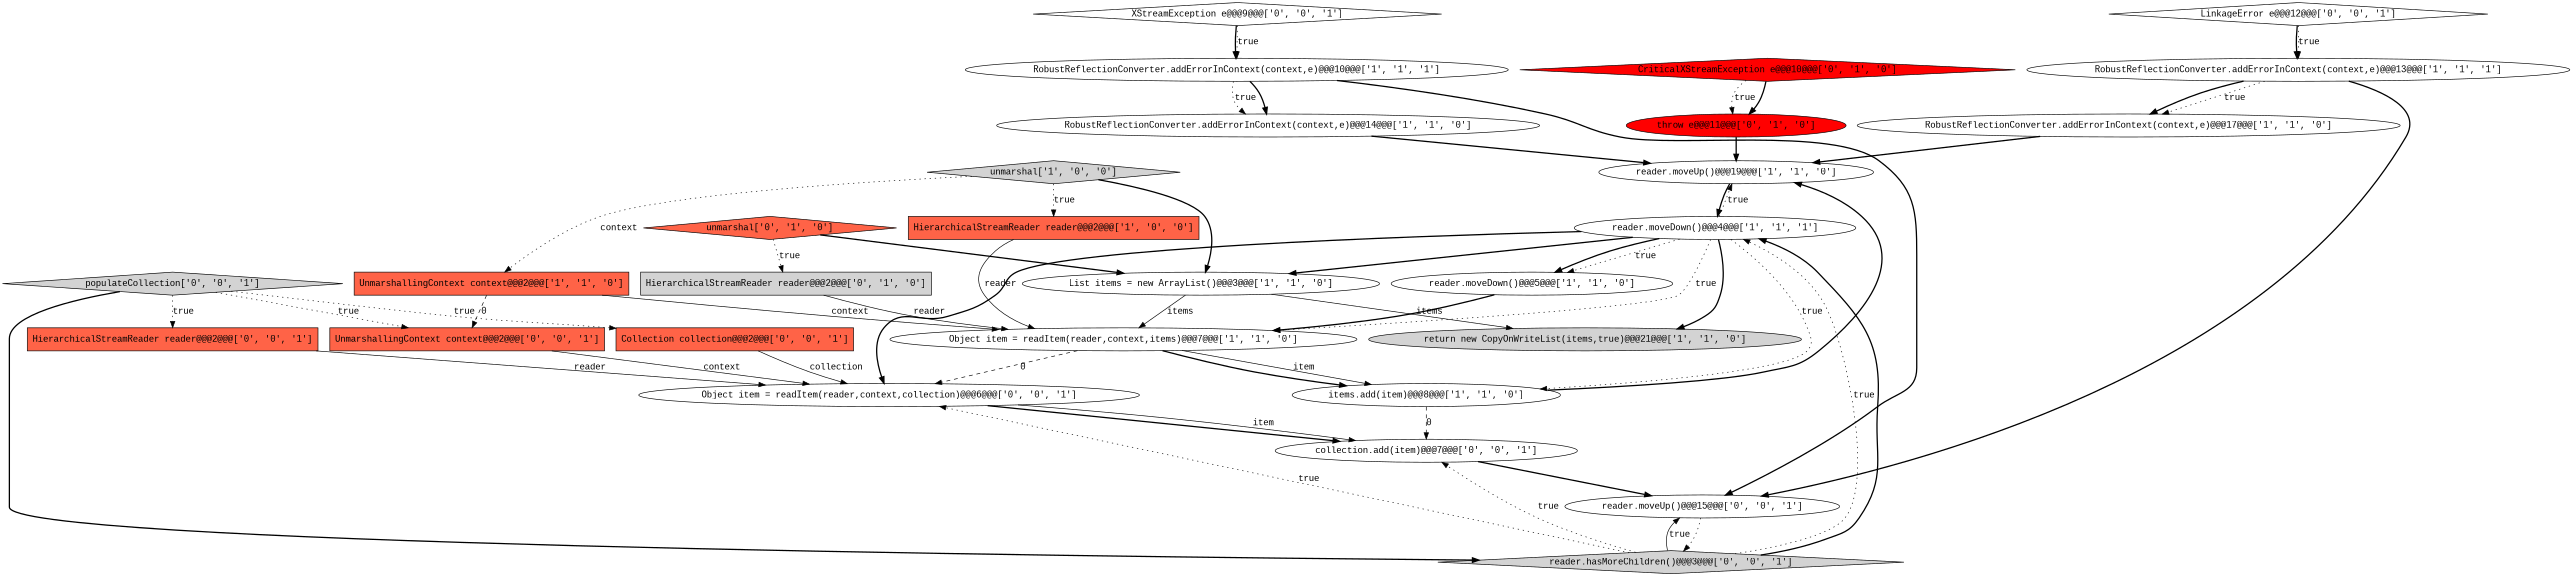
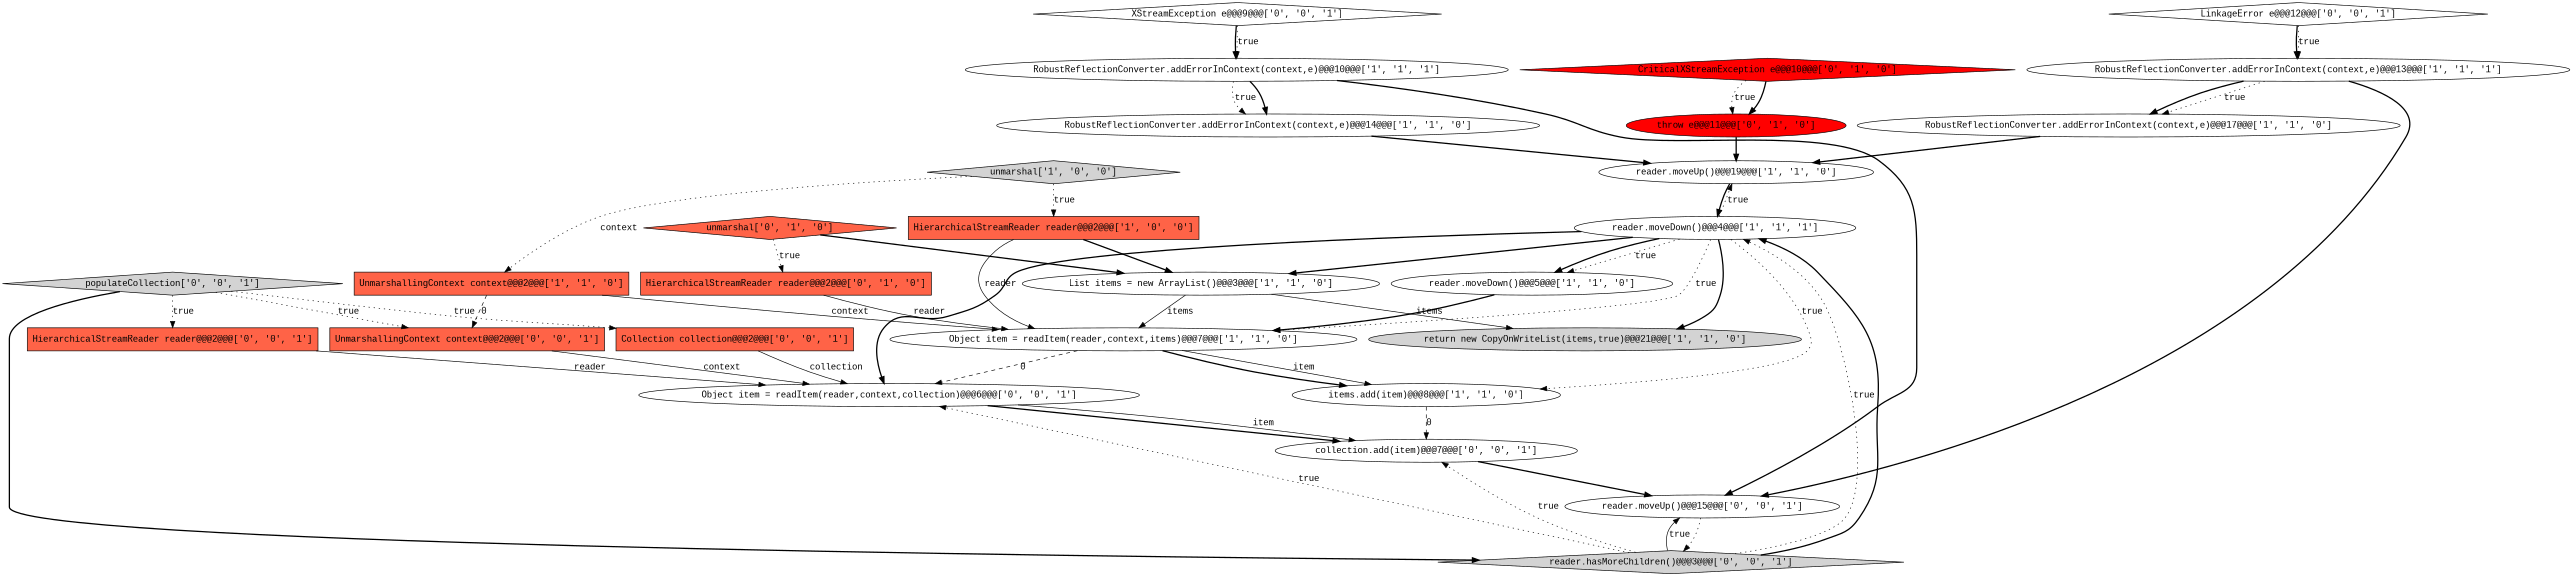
(1178, 200) -> (1133, 258)
(786, 284) -> (786, 284)
(1800, 363) -> none
